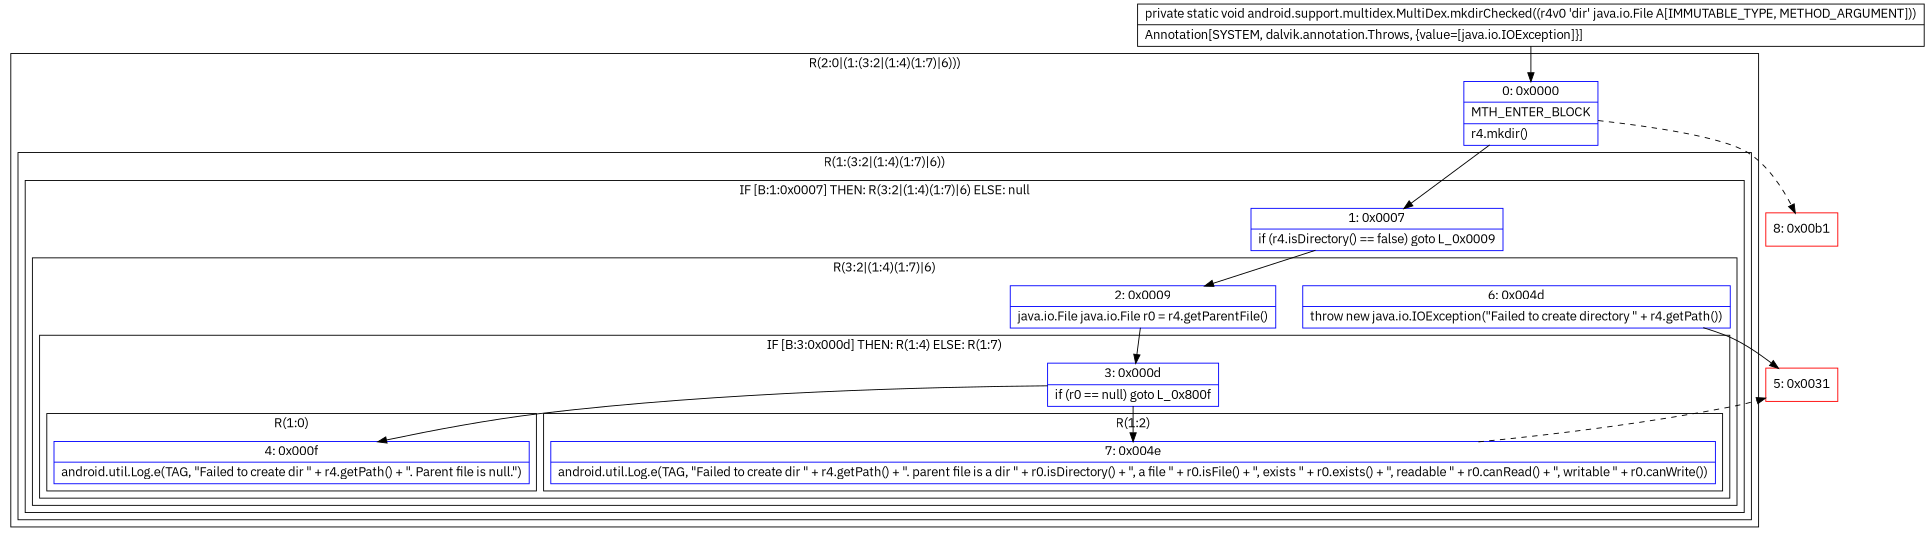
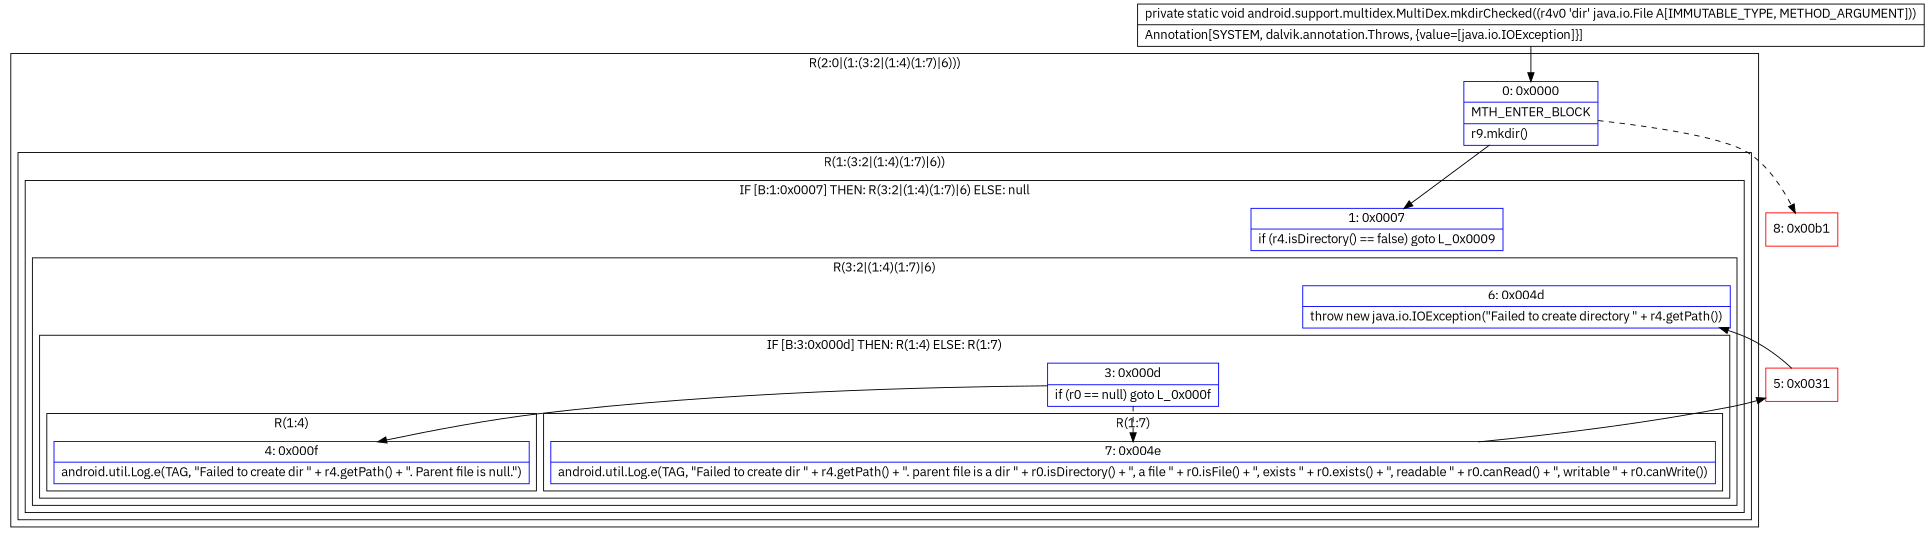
(1500, 134) -> (1500, 134)
(1143, 307) -> none
(1739, 342) -> (1765, 348)
(1133, 395) -> (1133, 395)
(1133, 419) -> (1133, 419)
(292, 424) -> (292, 424)
(1133, 424) -> (1133, 424)
(1618, 425) -> (1618, 425)
